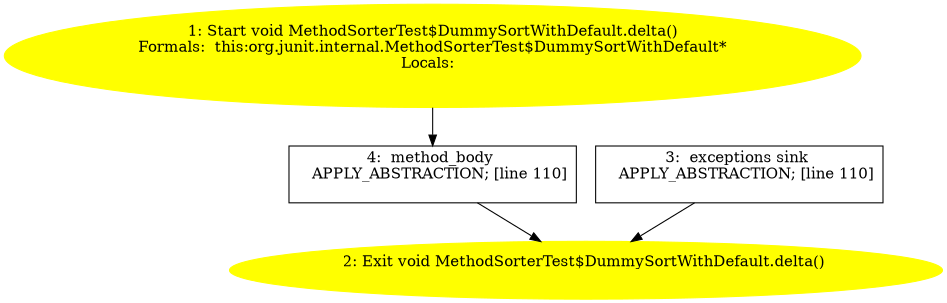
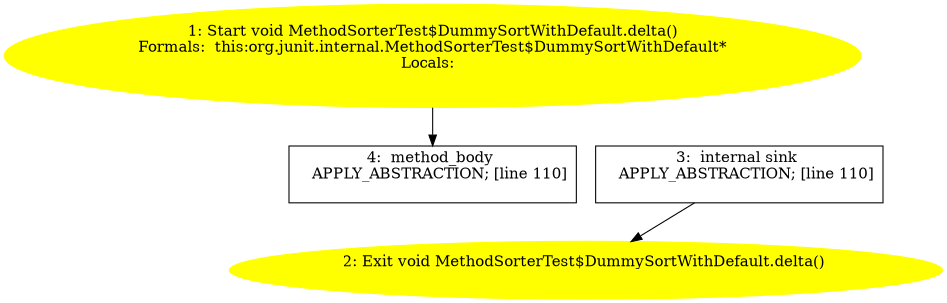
(739, 174) -> (739, 174)
(504, 219) -> none
